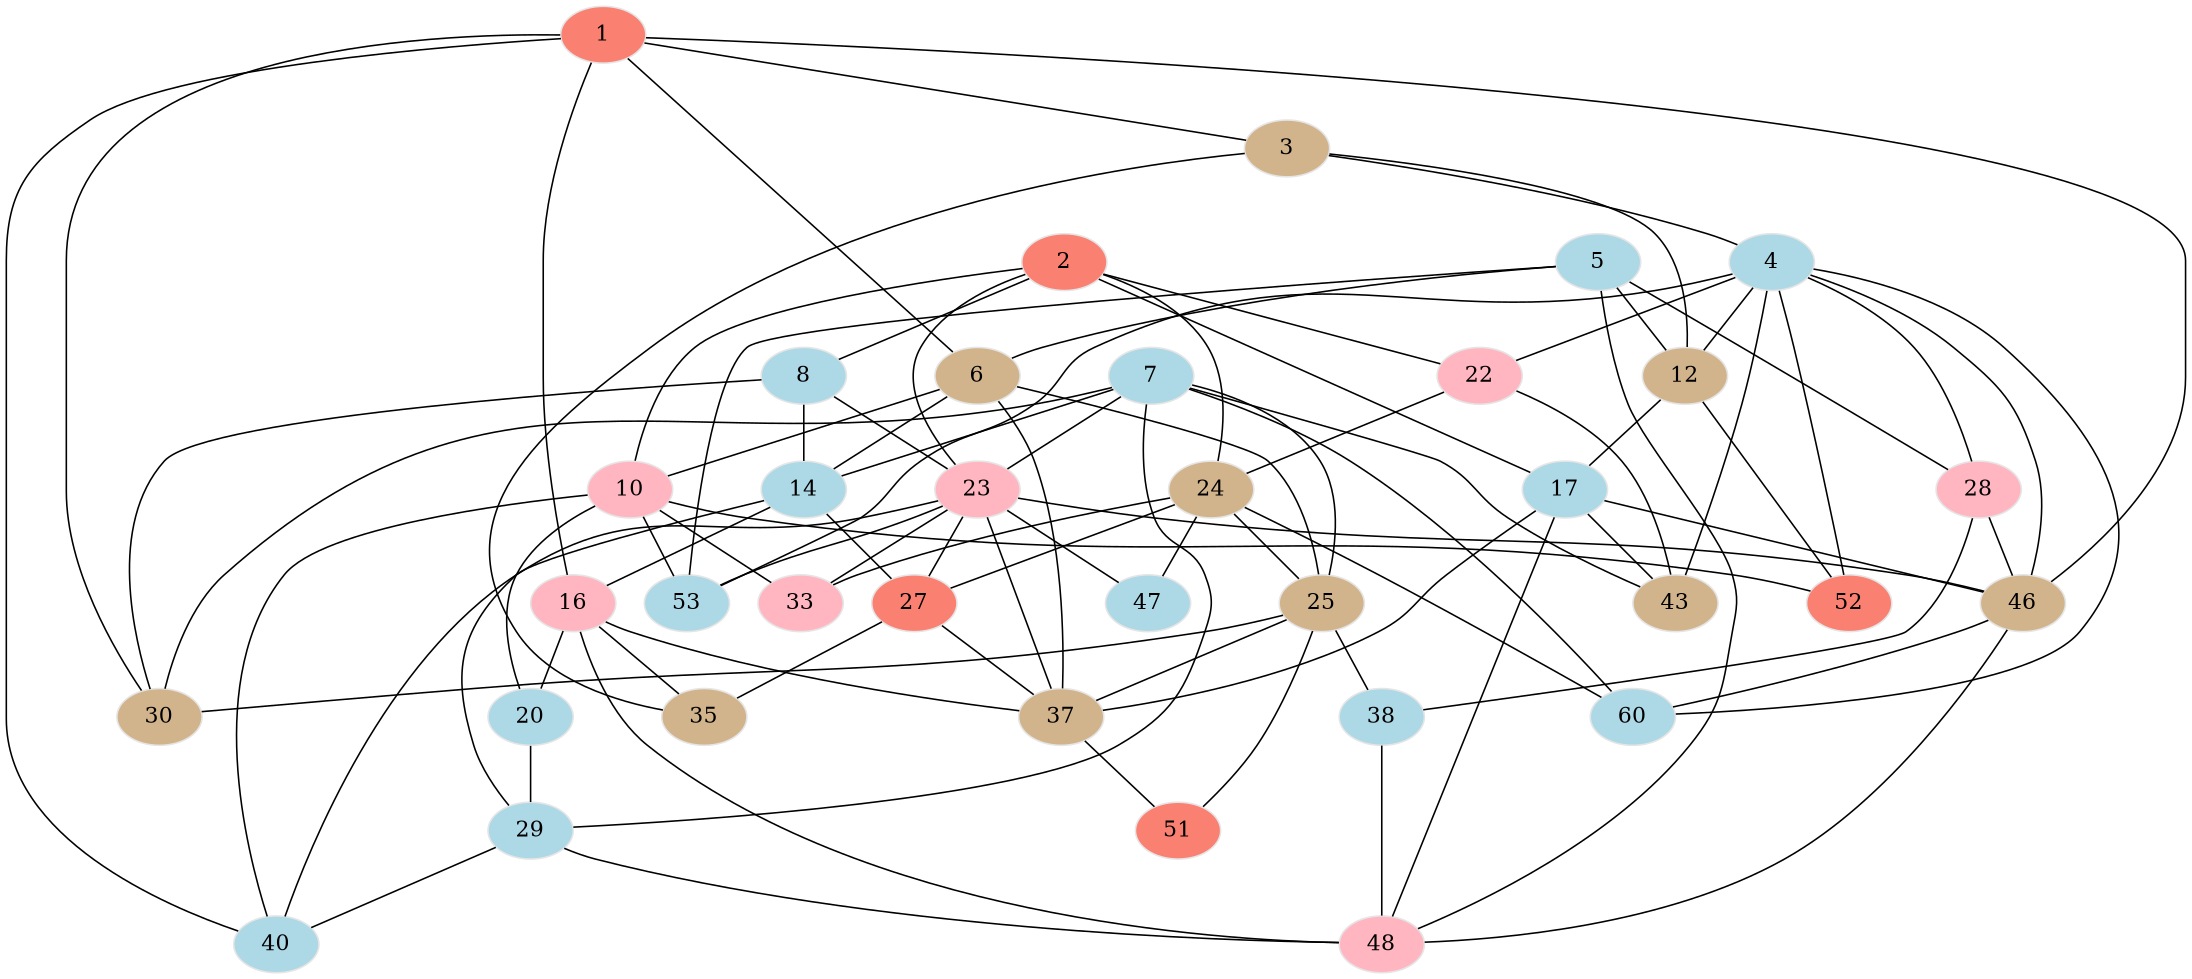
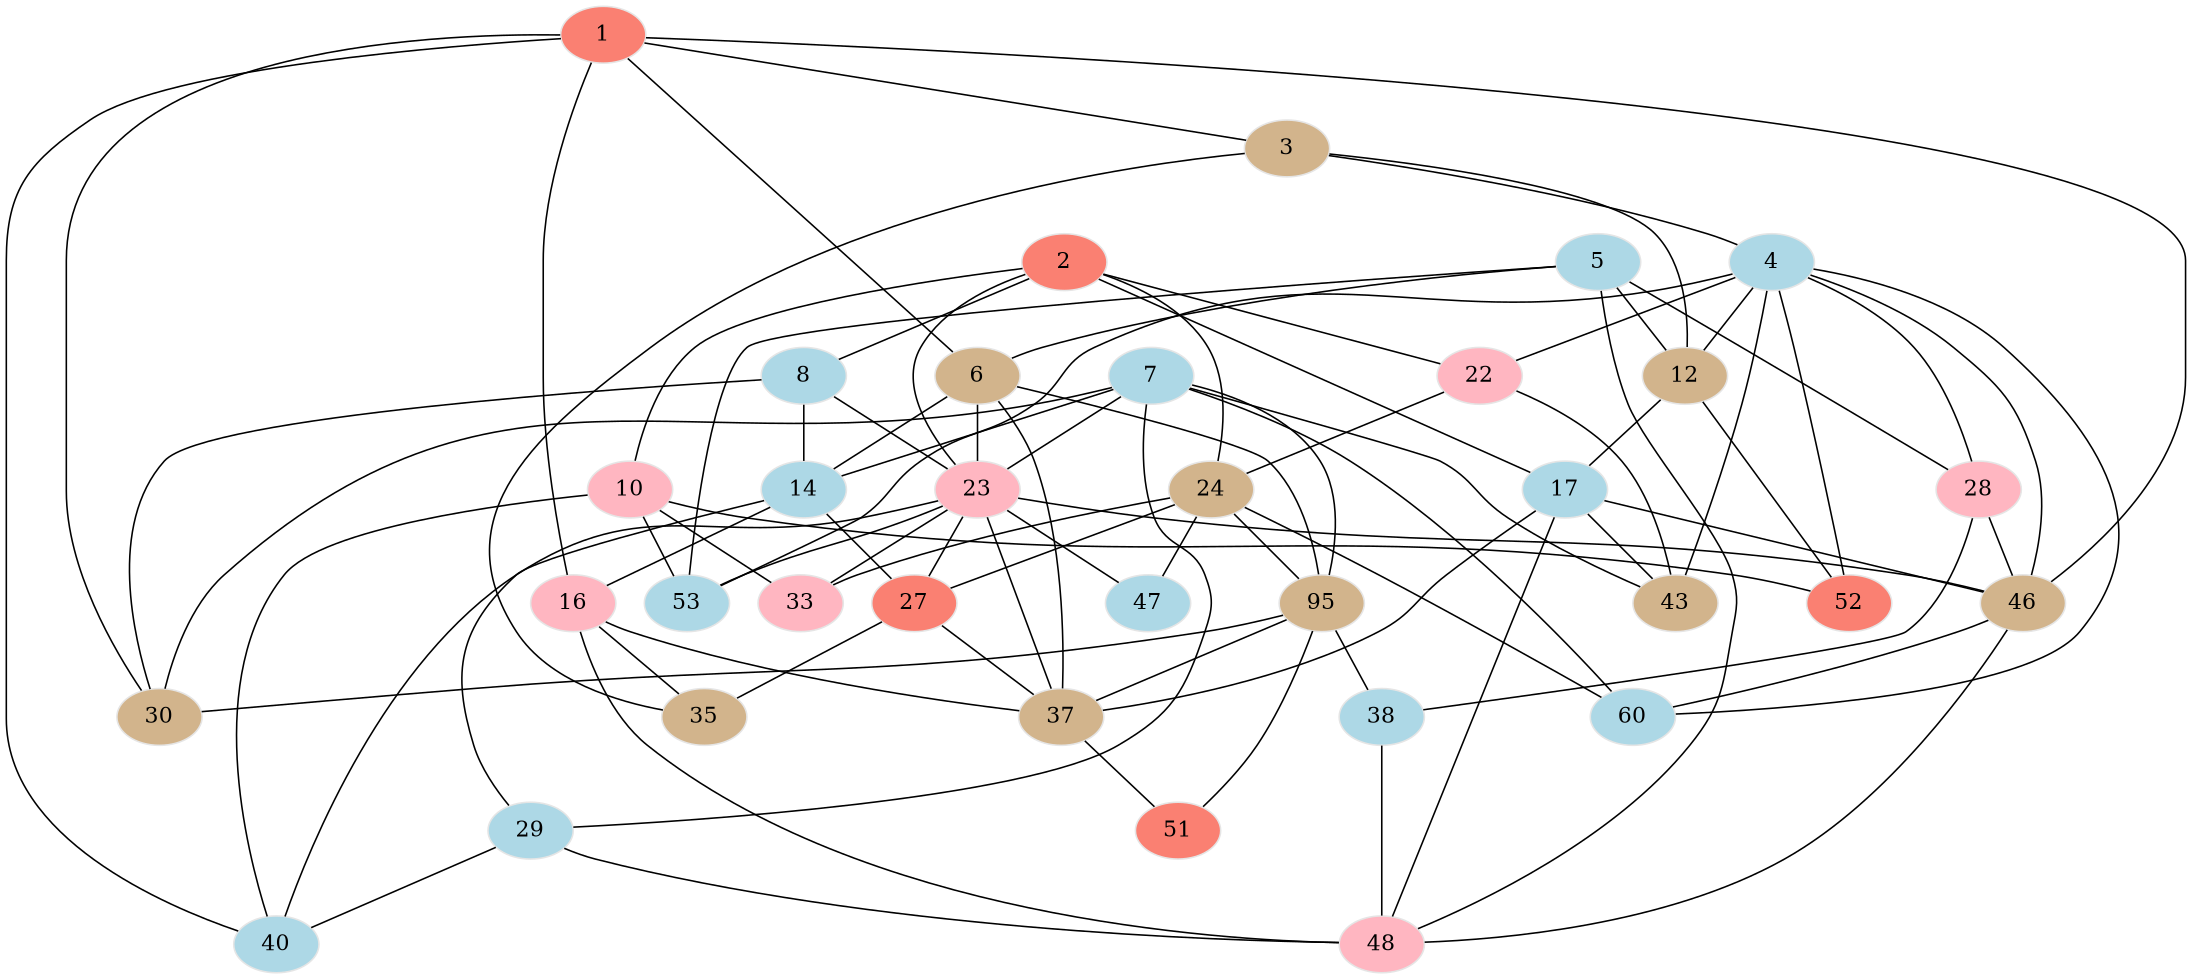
(790, 437) -> (978, 422)
(1322, 603) -> (1322, 603)
(531, 717) -> none
